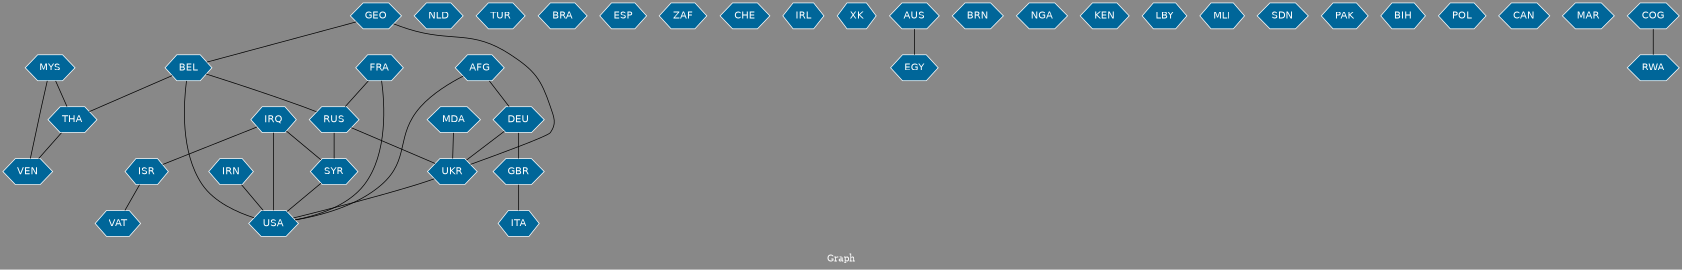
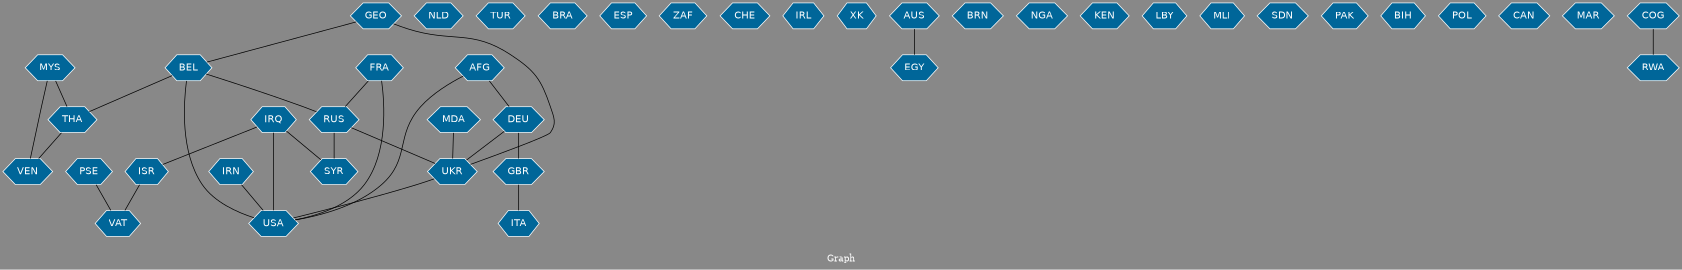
none -> (89, 172)
(304, 197) -> none
